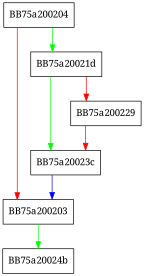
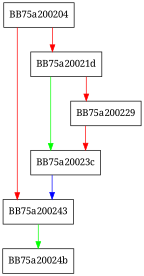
(52, 36) -> (52, 36)
(38, 212) -> (38, 212)
